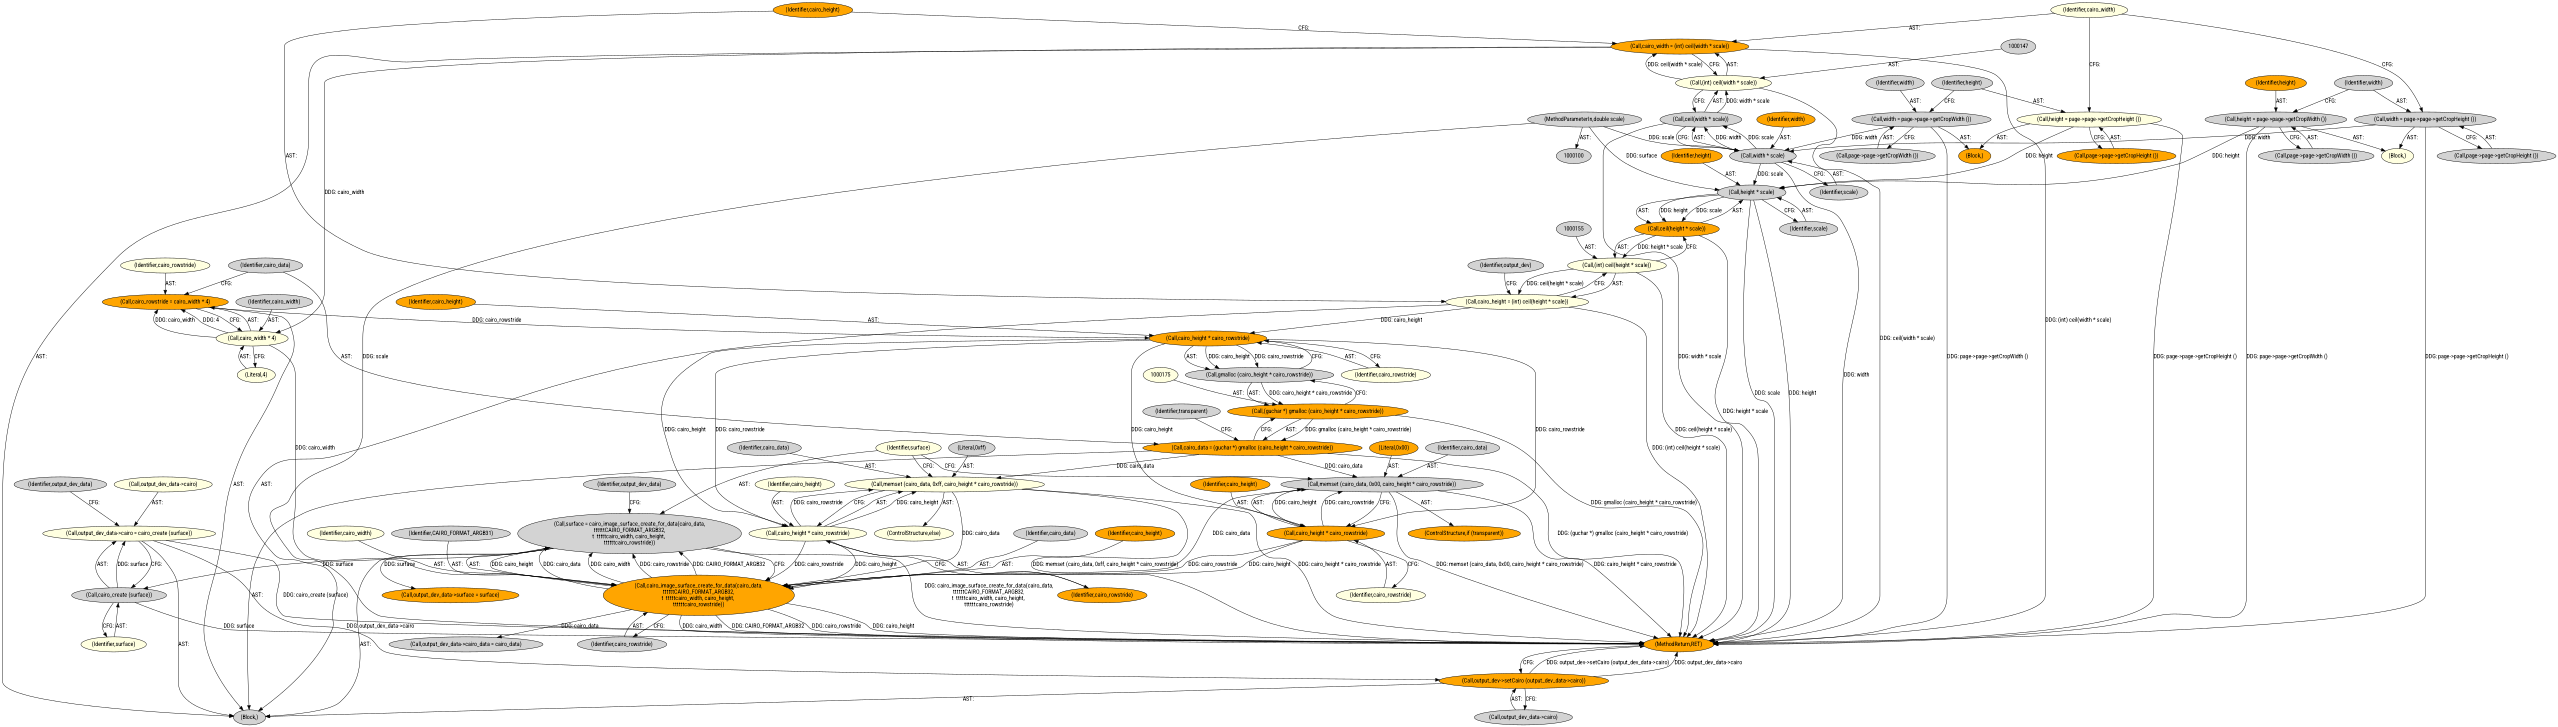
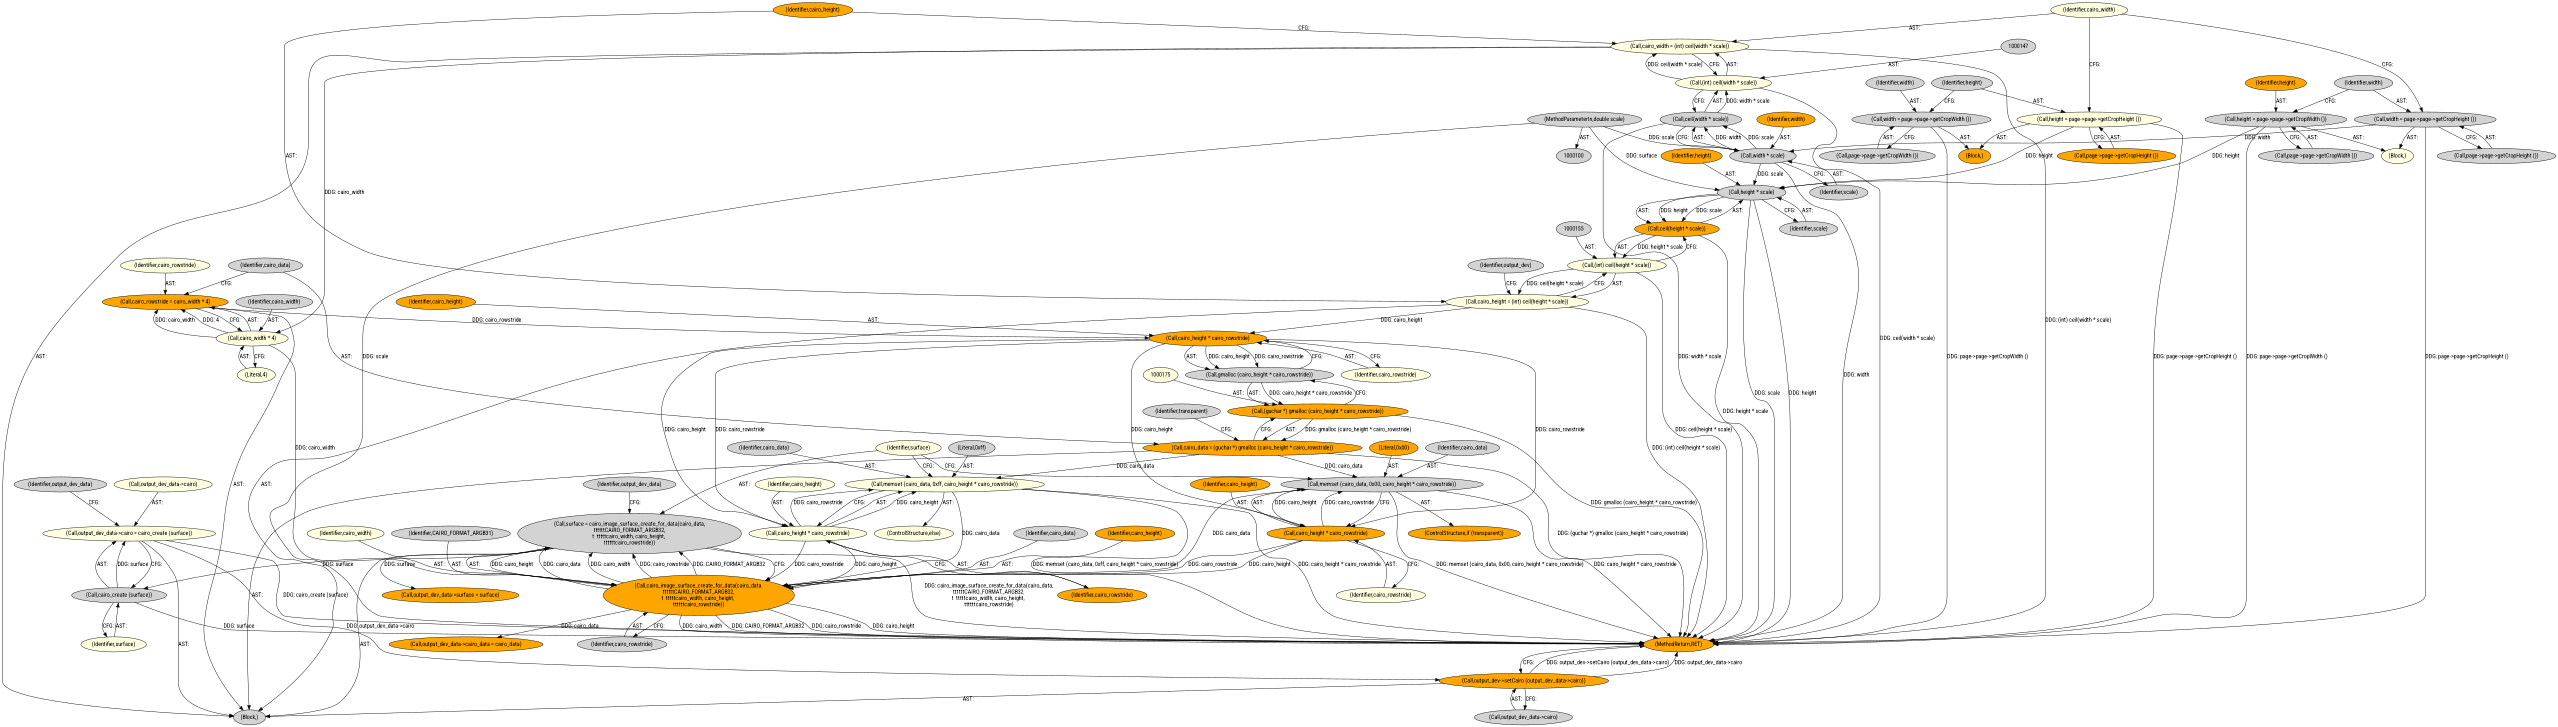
(1680, 47) -> (1680, 47)
(1840, 137) -> none
(466, 644) -> (466, 644)
